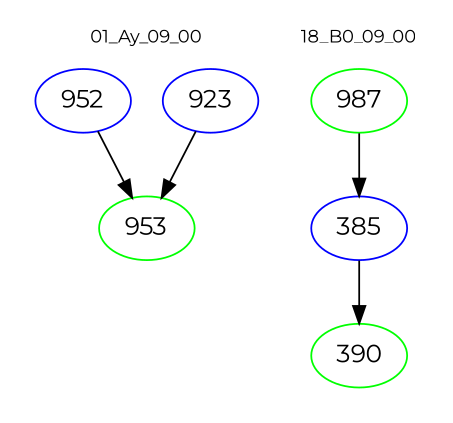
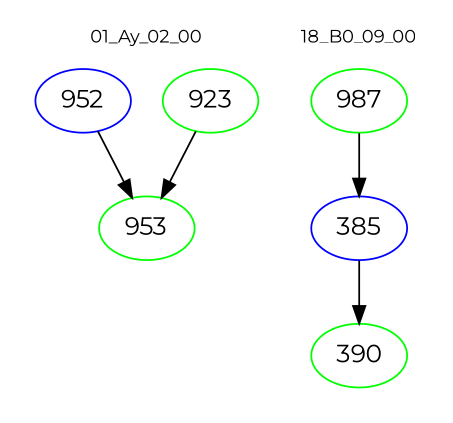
(147, 38) -> (147, 38)
(211, 101) -> (211, 101)
